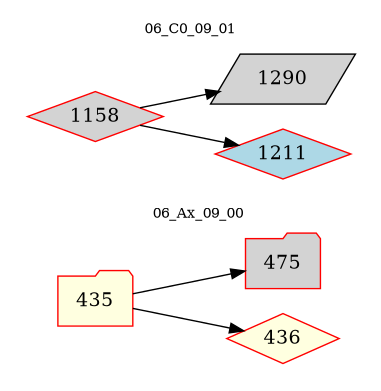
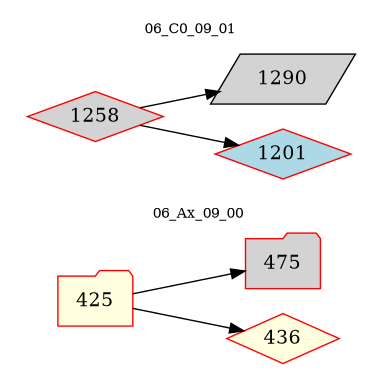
(95, 117) -> (95, 117)
(283, 154) -> (283, 154)
(95, 301) -> (95, 301)
